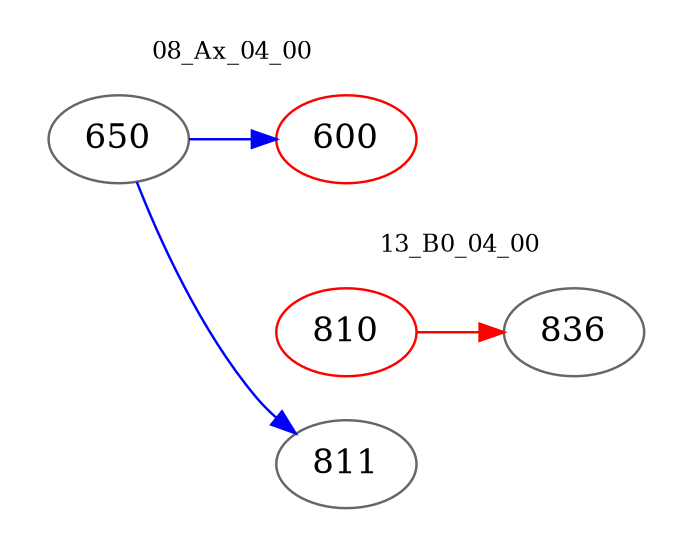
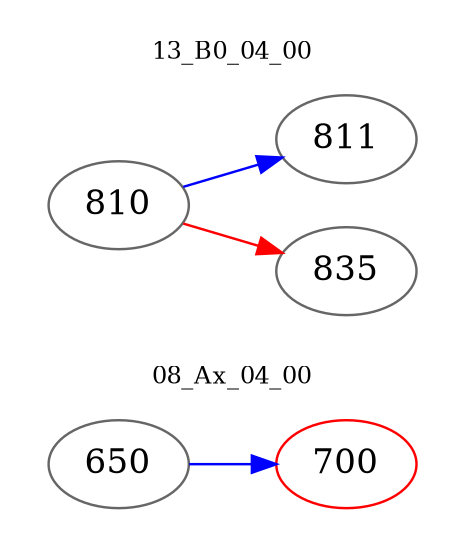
(346, 139) -> (346, 464)
(195, 307) -> (221, 176)
(346, 332) -> (119, 205)
(574, 332) -> (346, 271)
